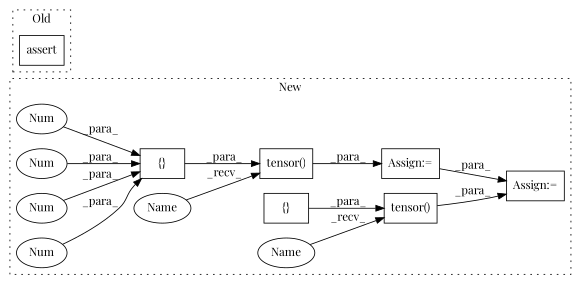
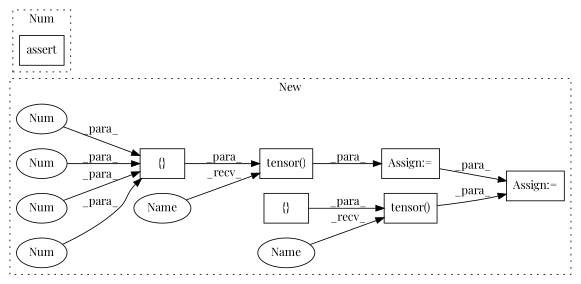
(42, 19) -> (42, 19)
